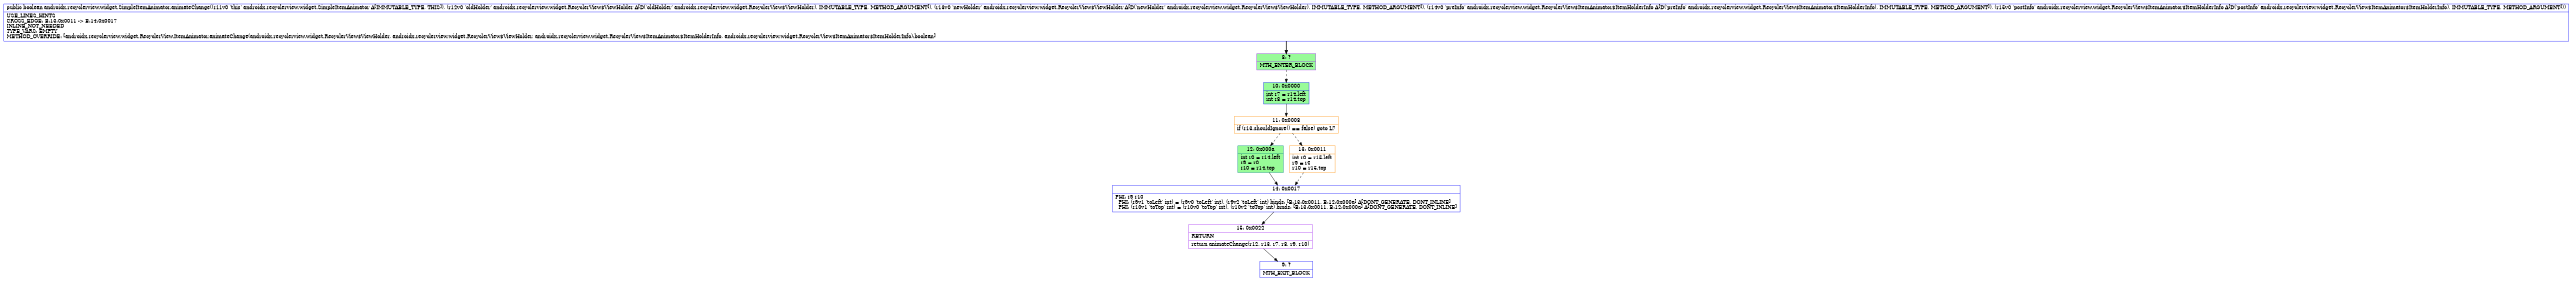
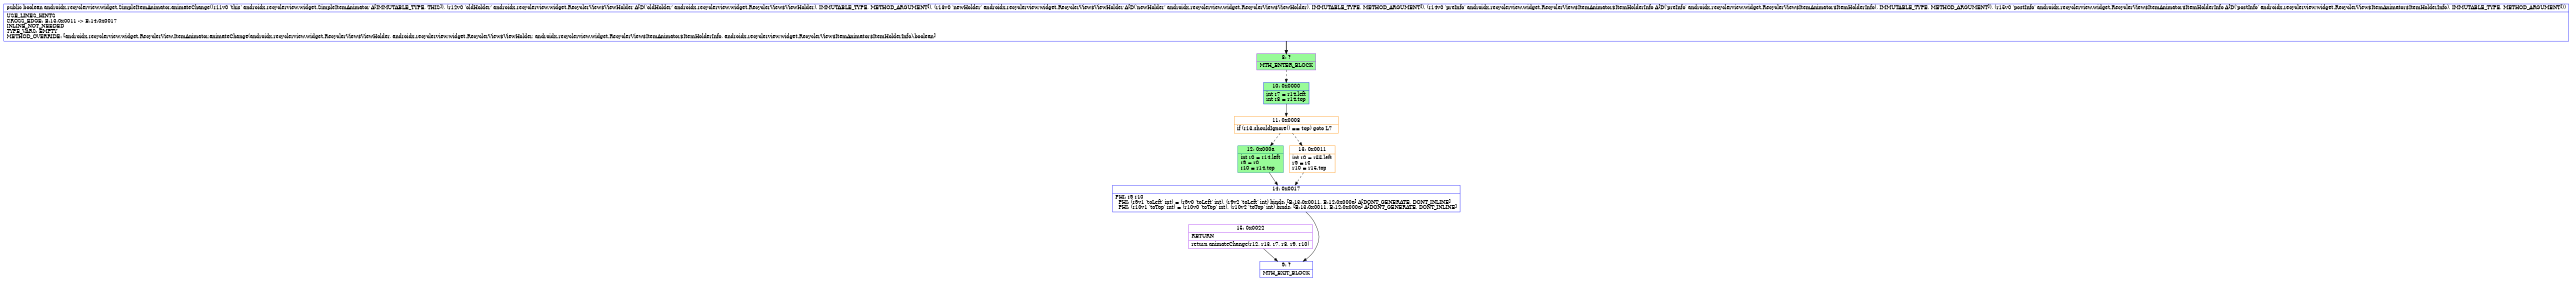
(1286, 129) -> (1285, 129)
(1312, 158) -> (1312, 158)
(1269, 217) -> (1319, 236)
